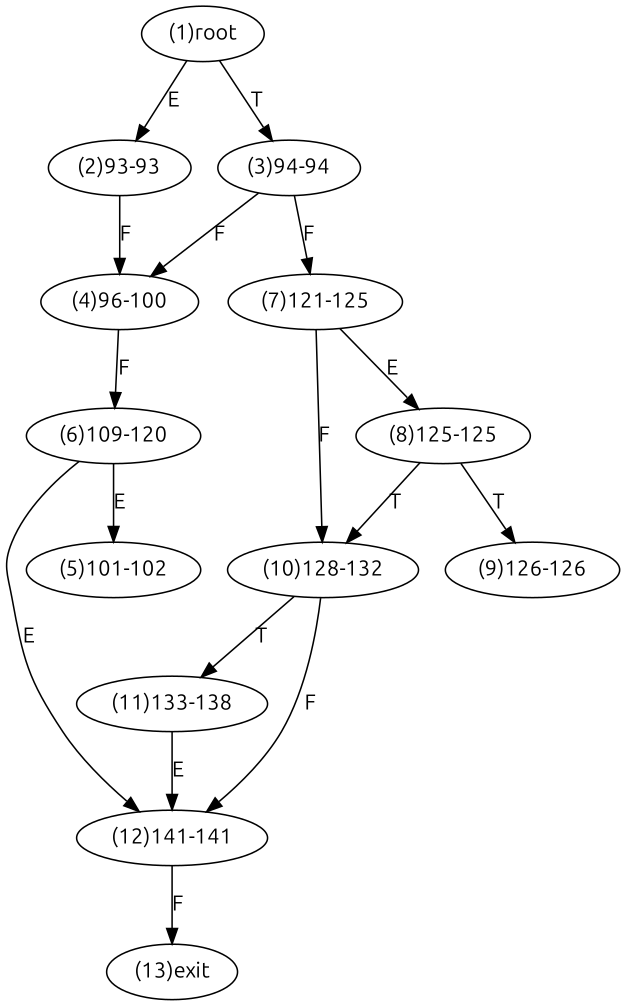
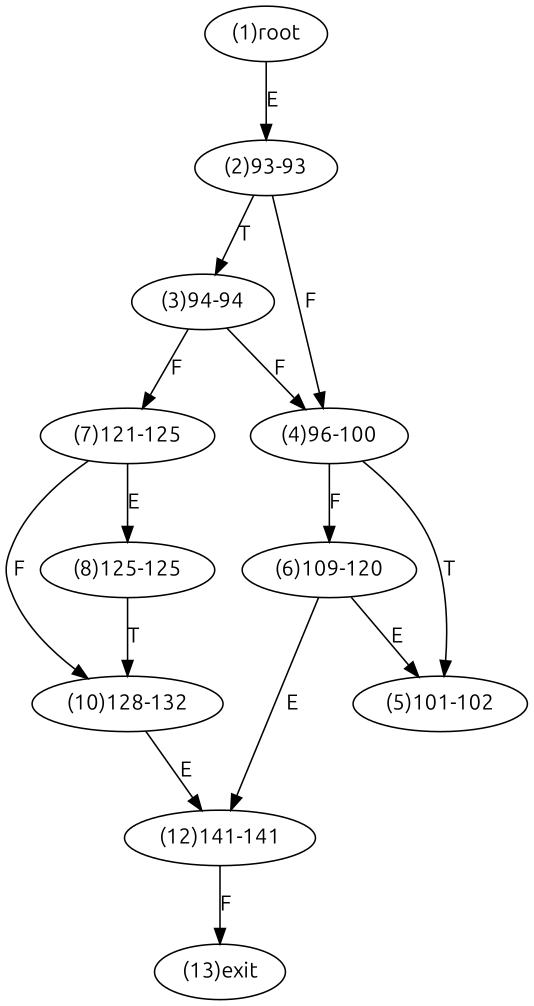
(241, 94) -> (238, 228)
none -> (433, 548)
(533, 570) -> none
(172, 704) -> none
(311, 704) -> (186, 771)
